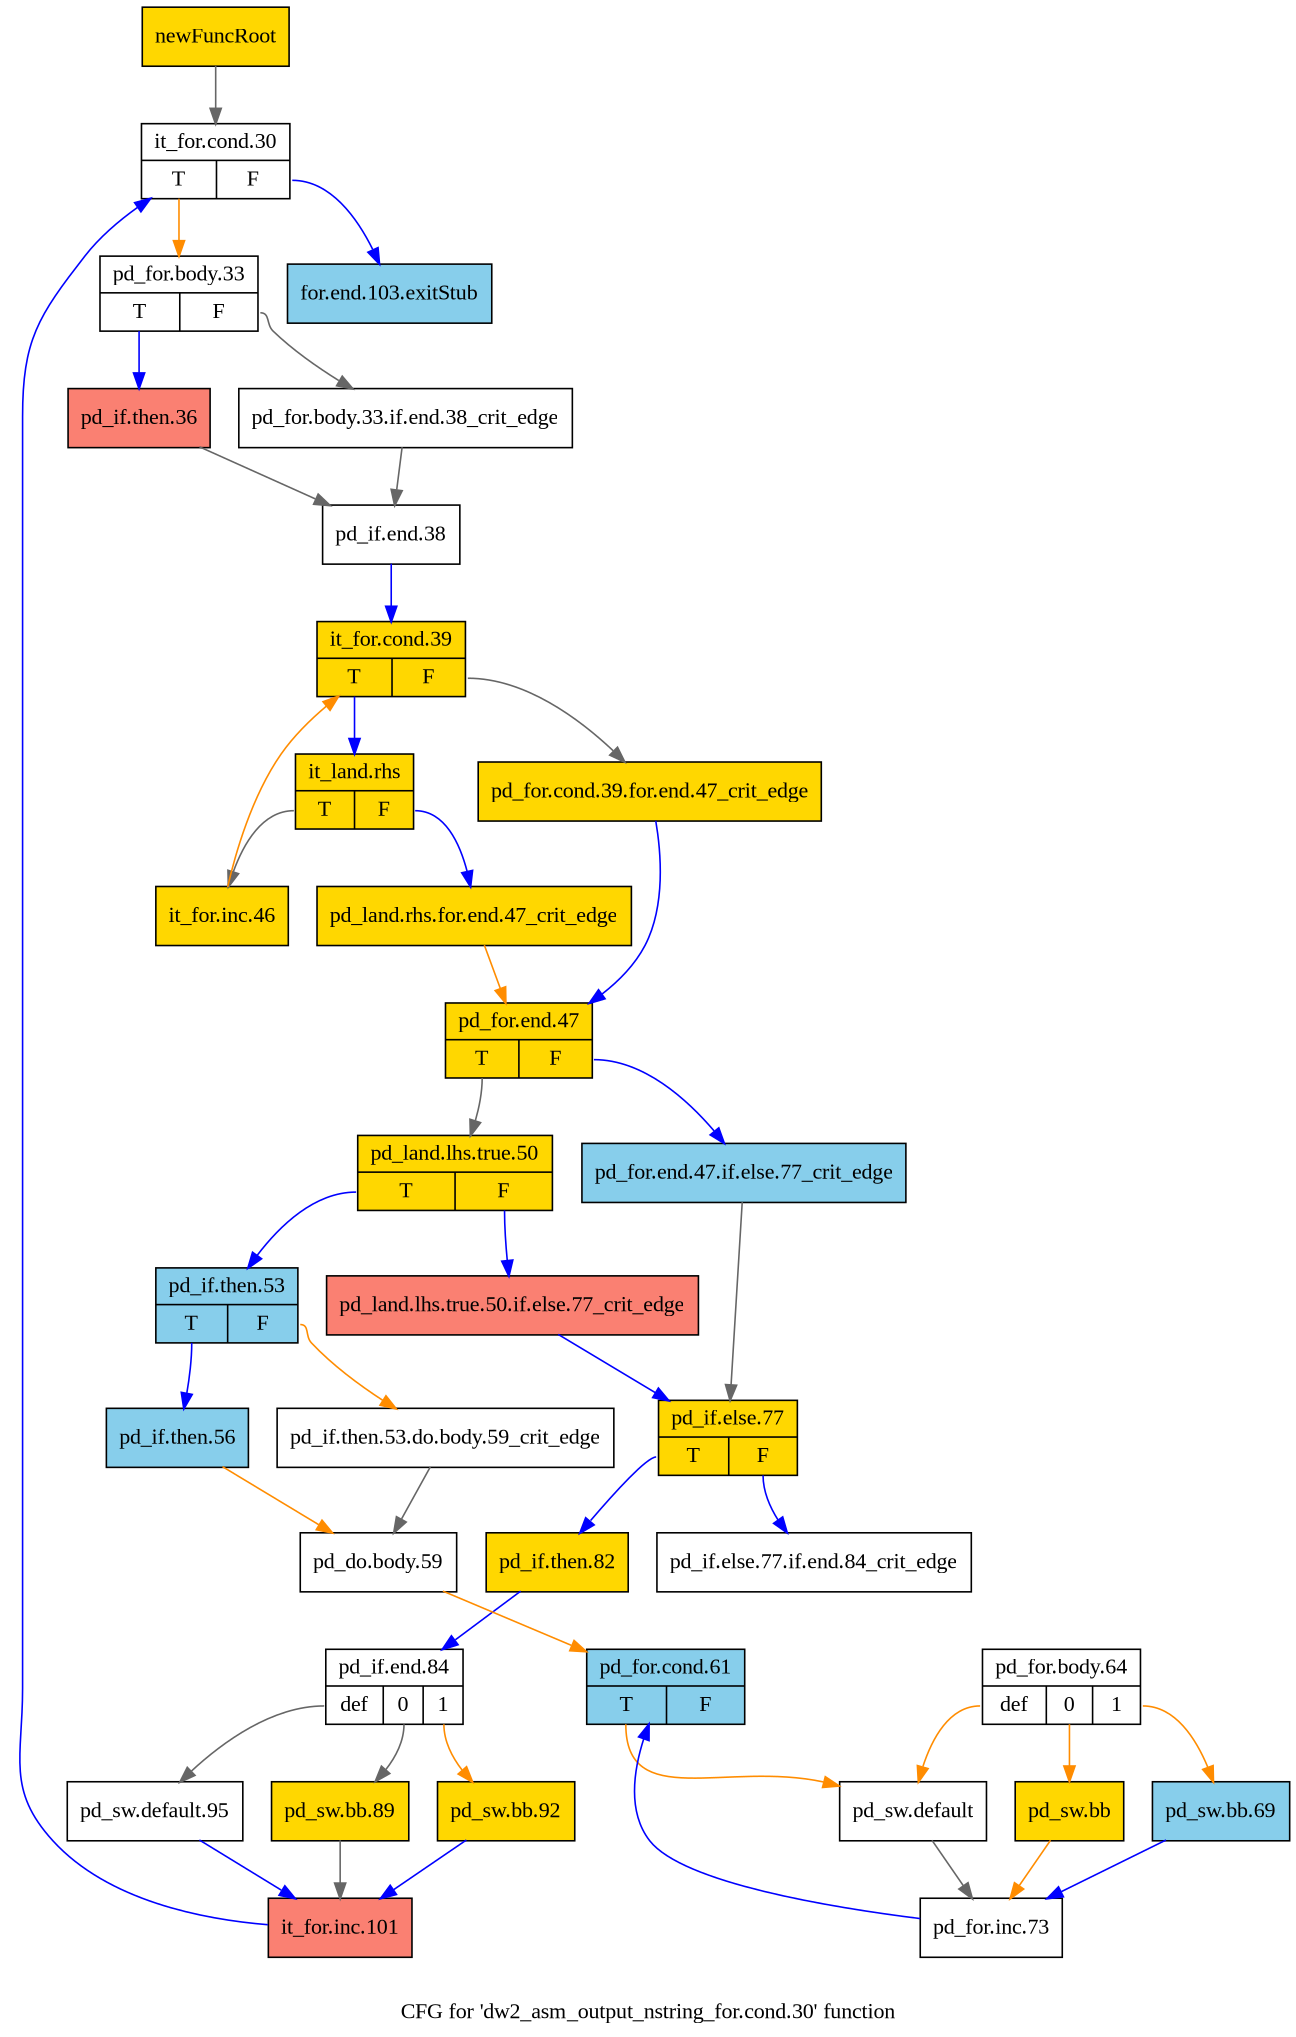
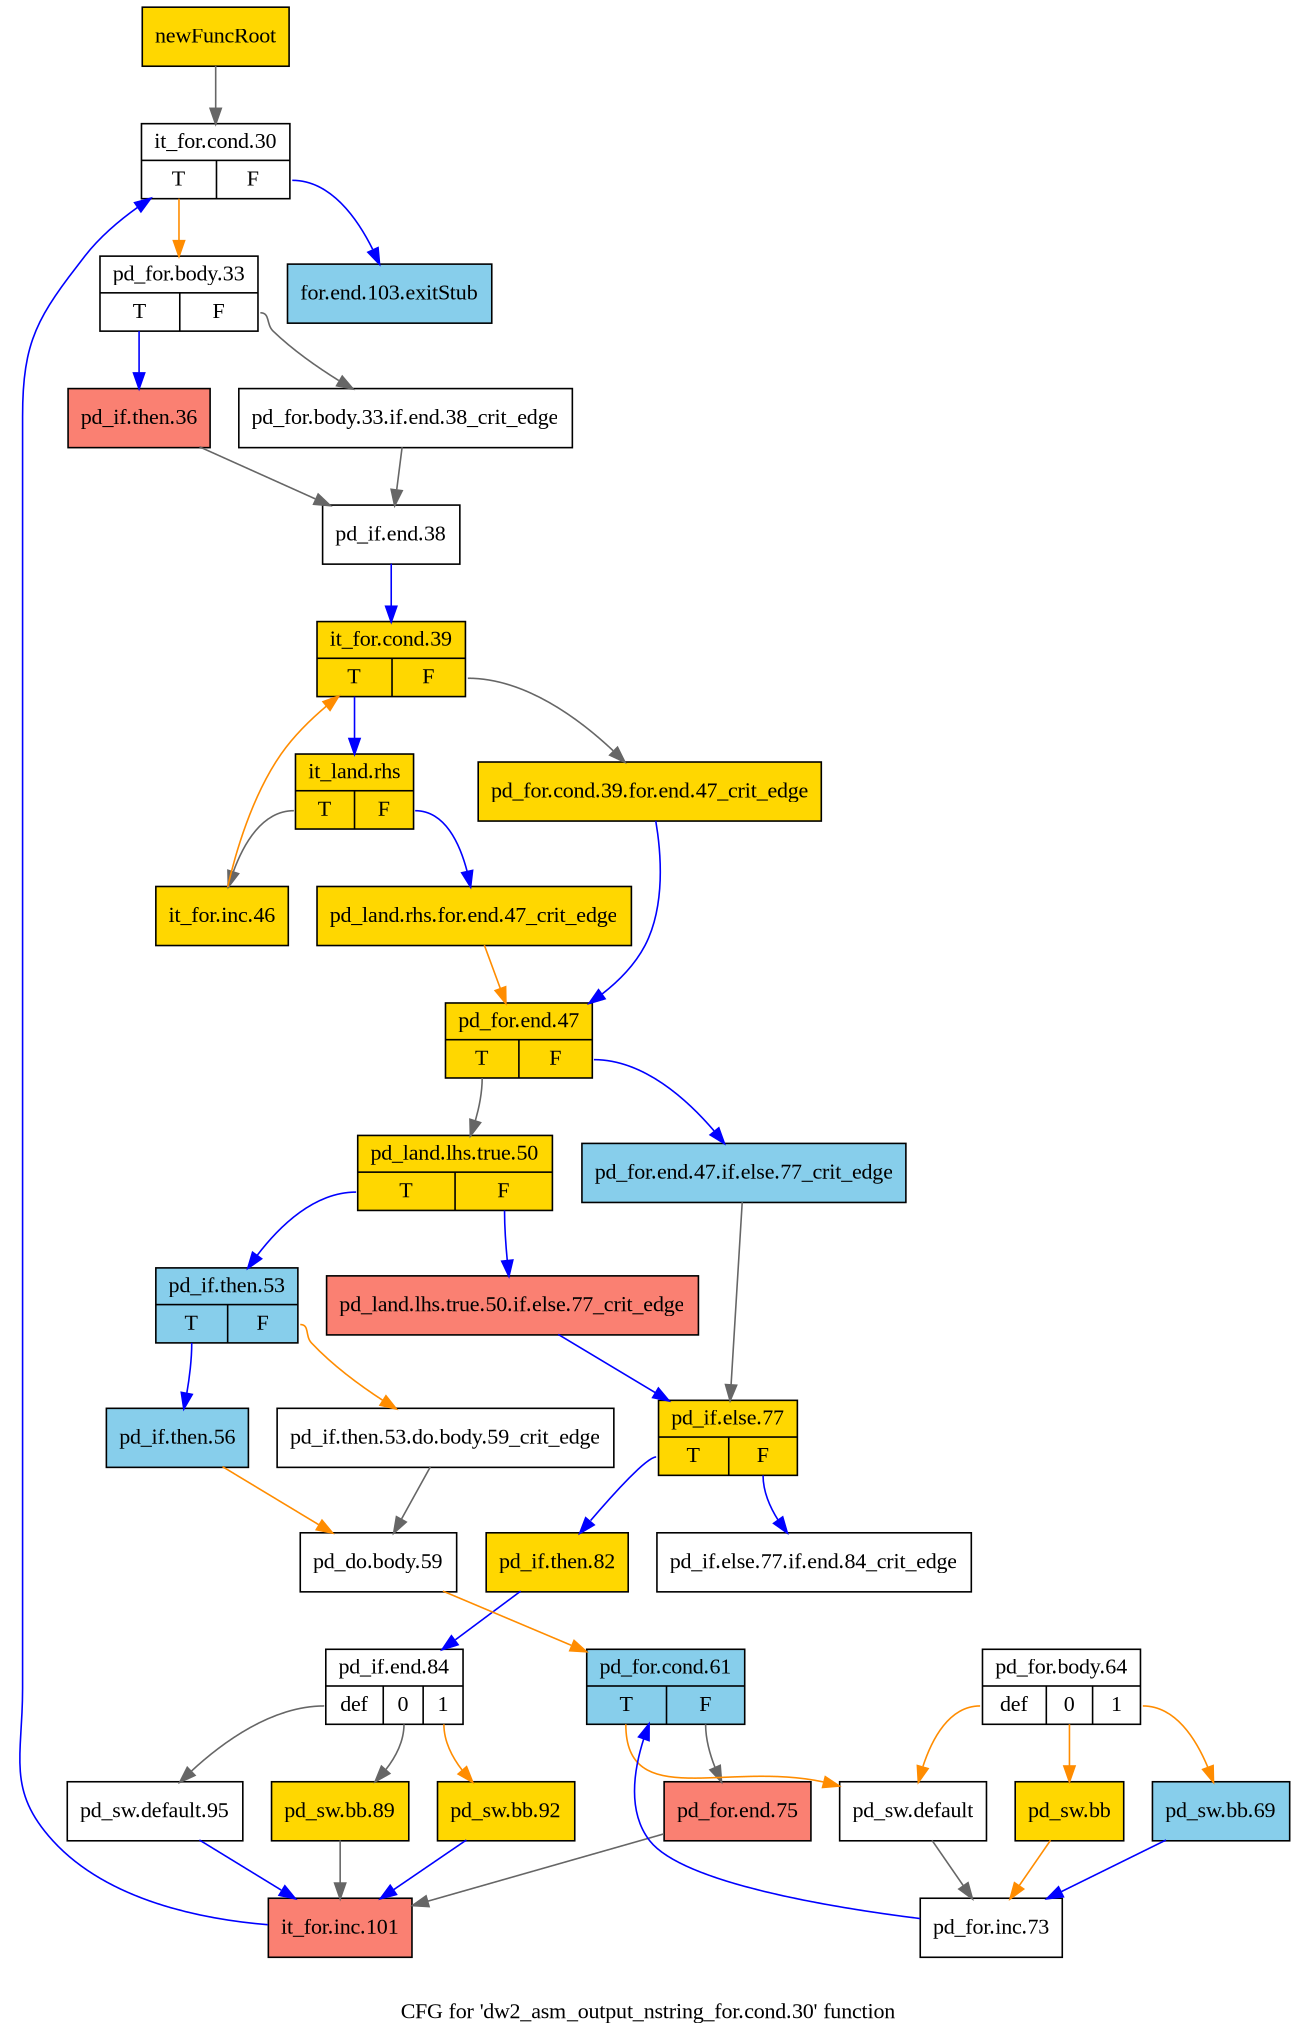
none -> (738, 1811)
